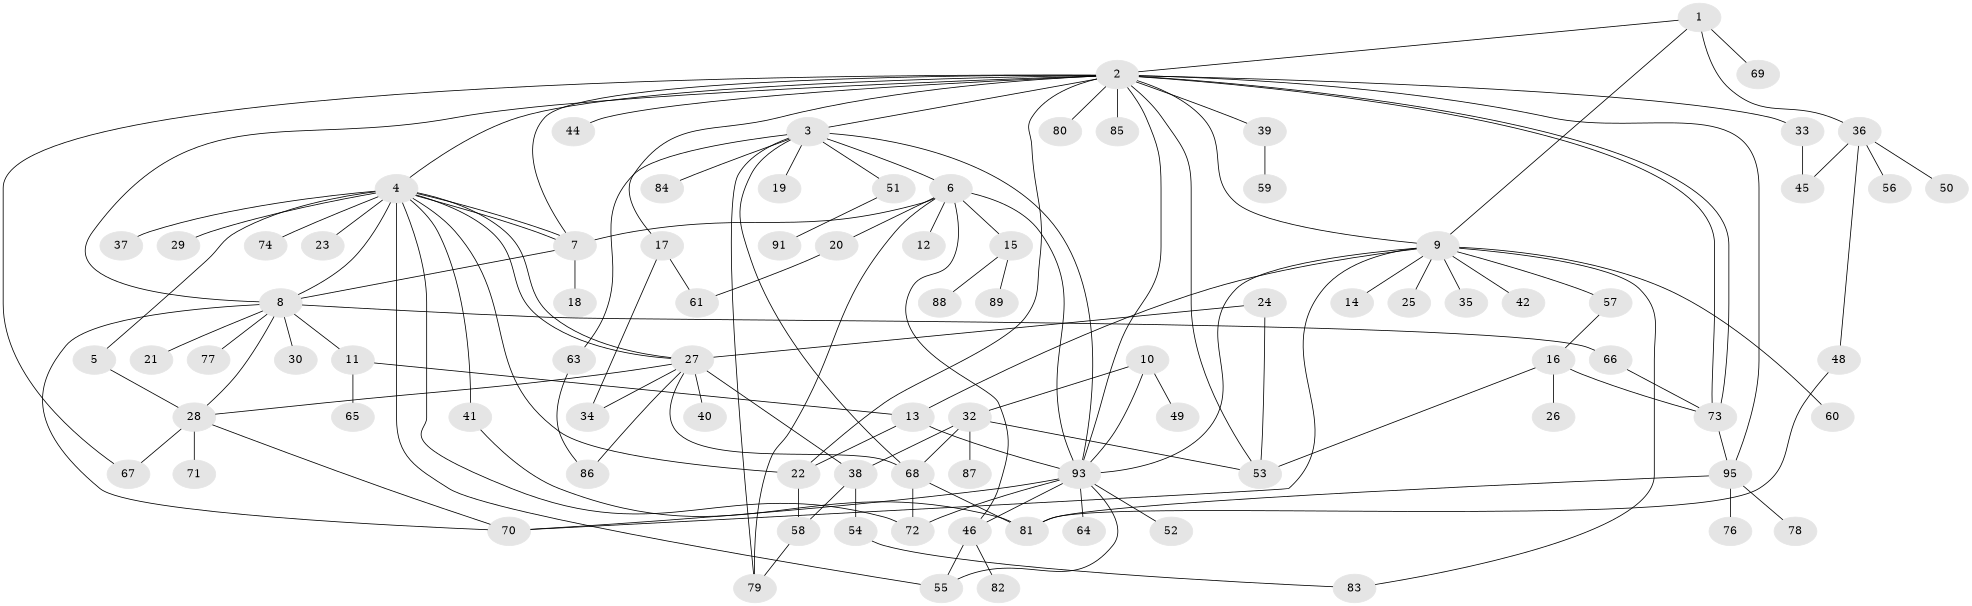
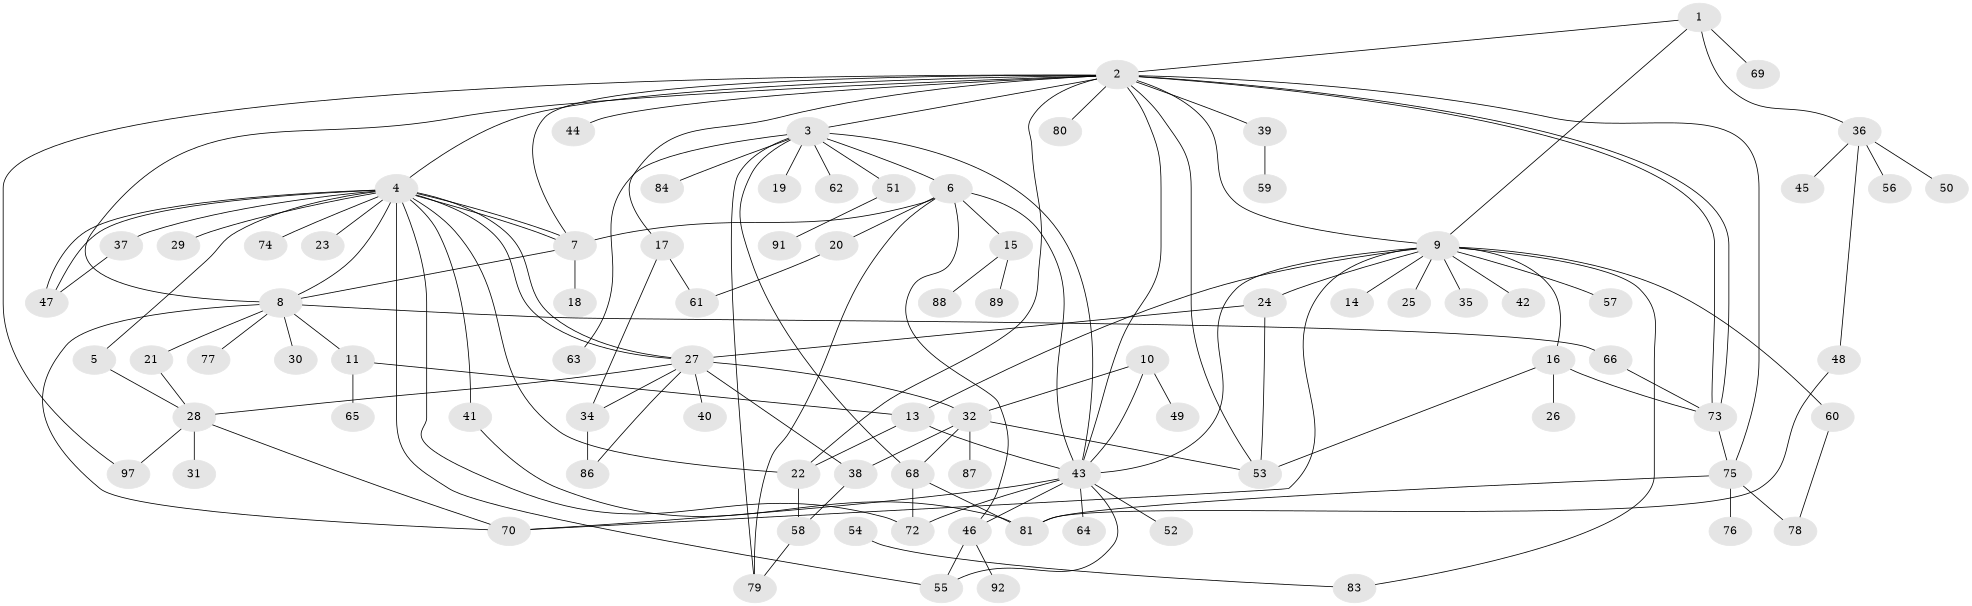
(1117, 132) -> none
(1803, 132) -> none
none -> (837, 189)
(924, 246) -> none
none -> (1360, 268)
none -> (47, 303)
(1582, 331) -> (1526, 266)
(245, 364) -> (173, 389)
(557, 419) -> (588, 449)
(754, 453) -> (835, 378)
(128, 474) -> (128, 474)
(194, 474) -> (194, 474)
(1079, 474) -> (1079, 474)
(1730, 474) -> (1730, 474)
none -> (1814, 474)
(856, 498) -> none
(998, 588) -> (998, 588)
